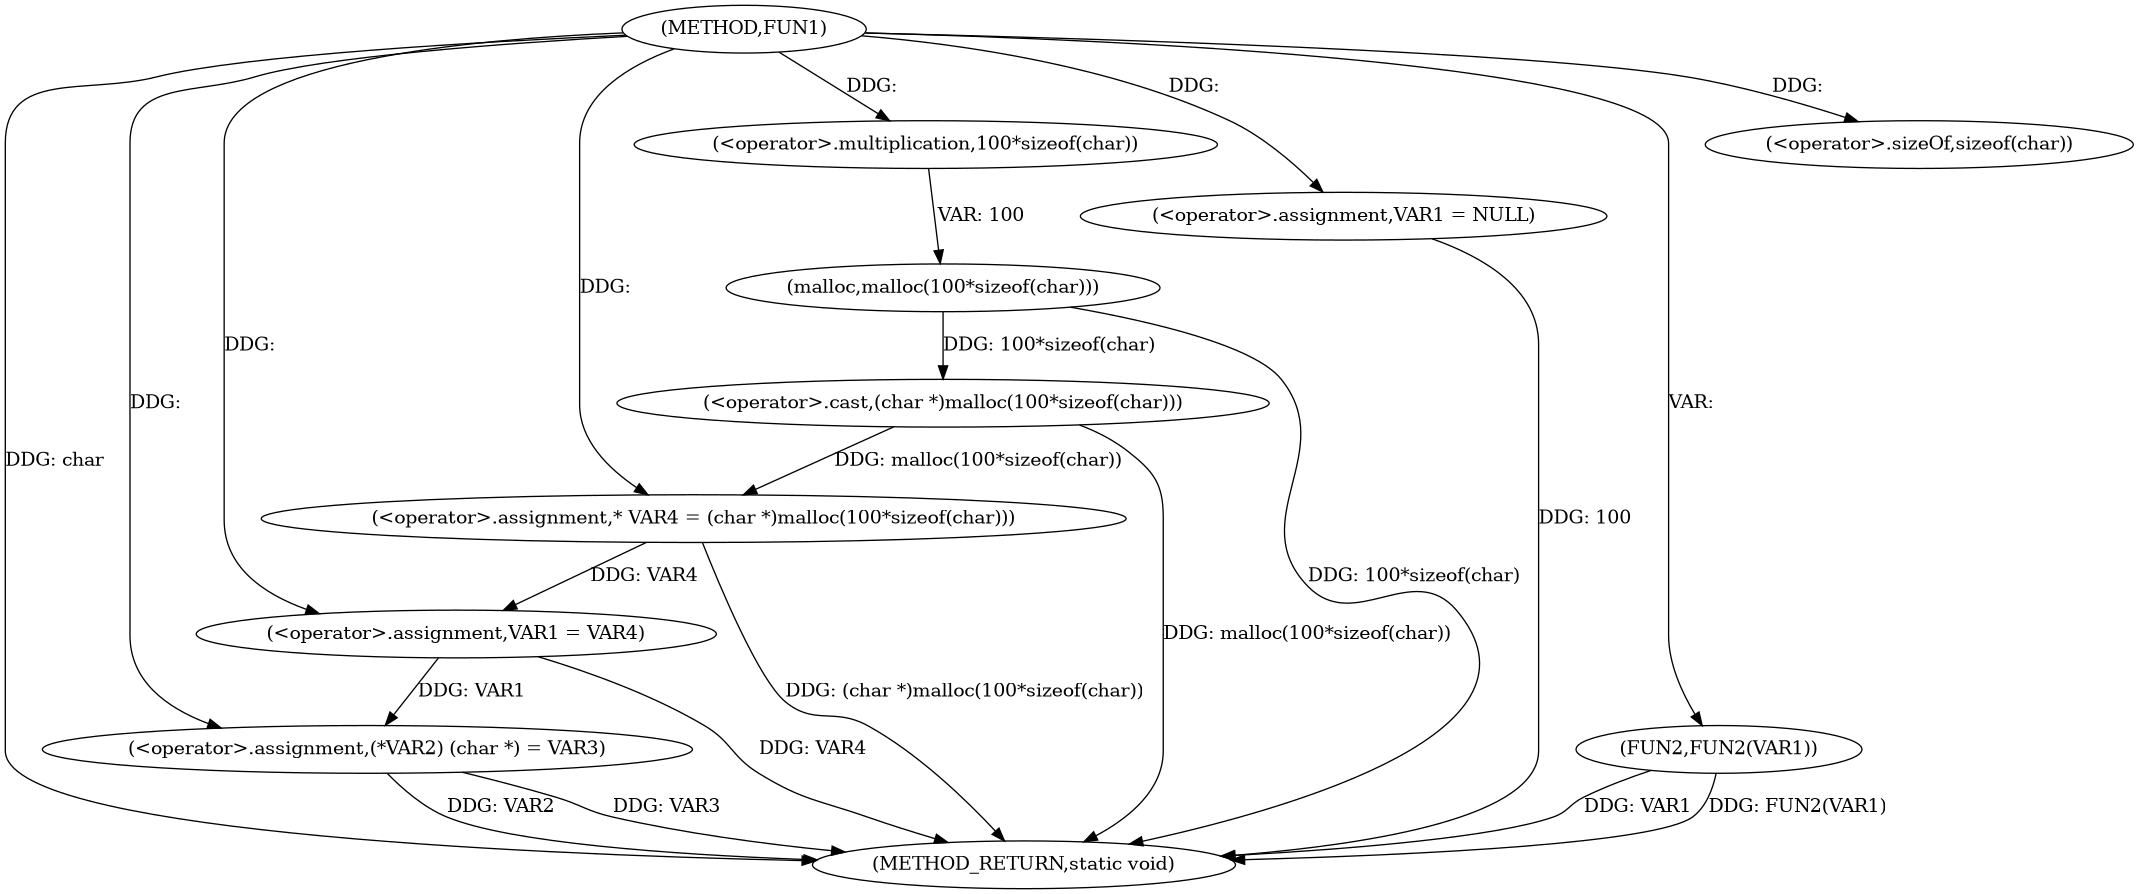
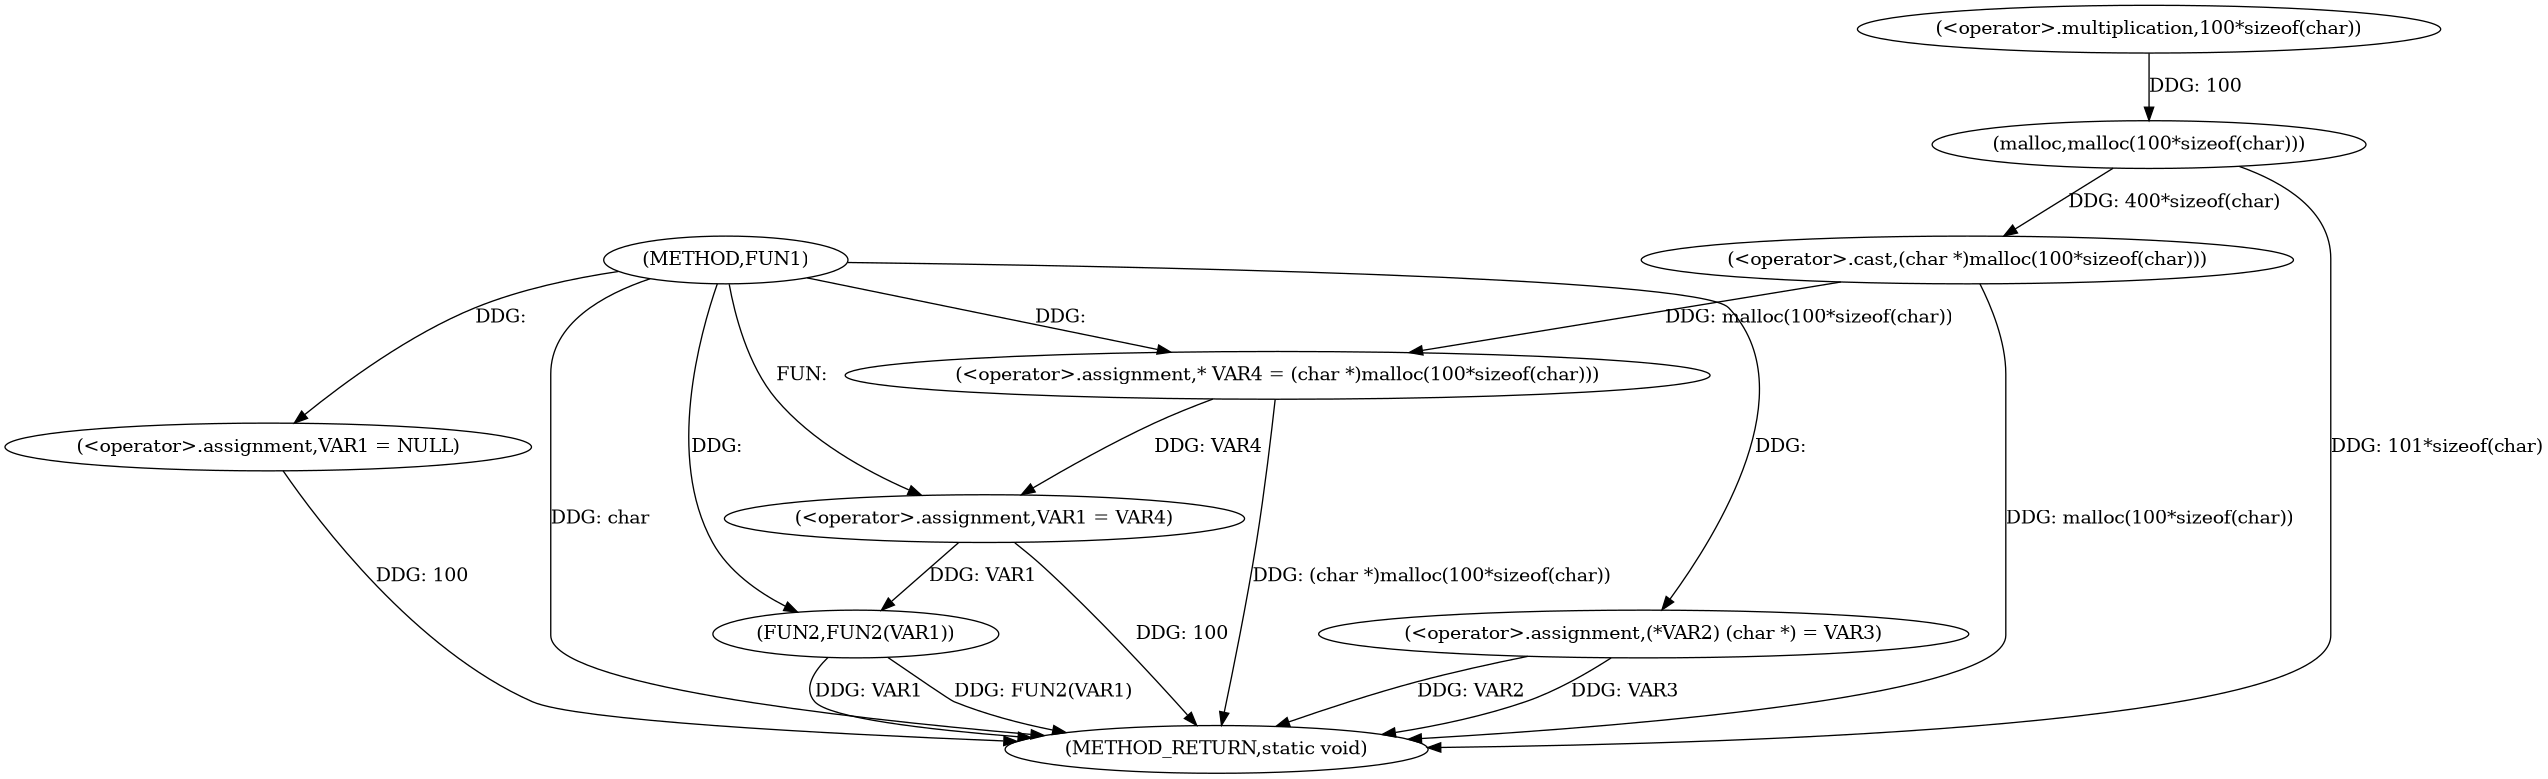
(829, 83) -> none
(1919, 145) -> none
(982, 216) -> (2195, 87)
(253, 346) -> (805, 375)
(1049, 346) -> (2174, 202)
(1694, 403) -> (720, 447)
(1414, 576) -> (2437, 447)
(416, 686) -> (925, 572)
(813, 749) -> (1182, 634)
